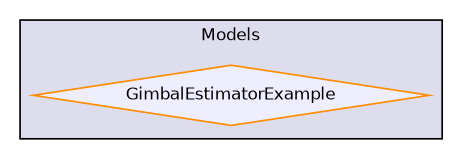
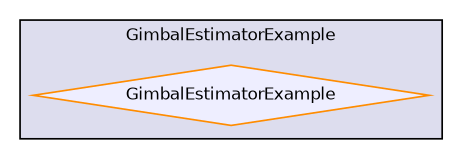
(231, 36) -> (231, 36)
